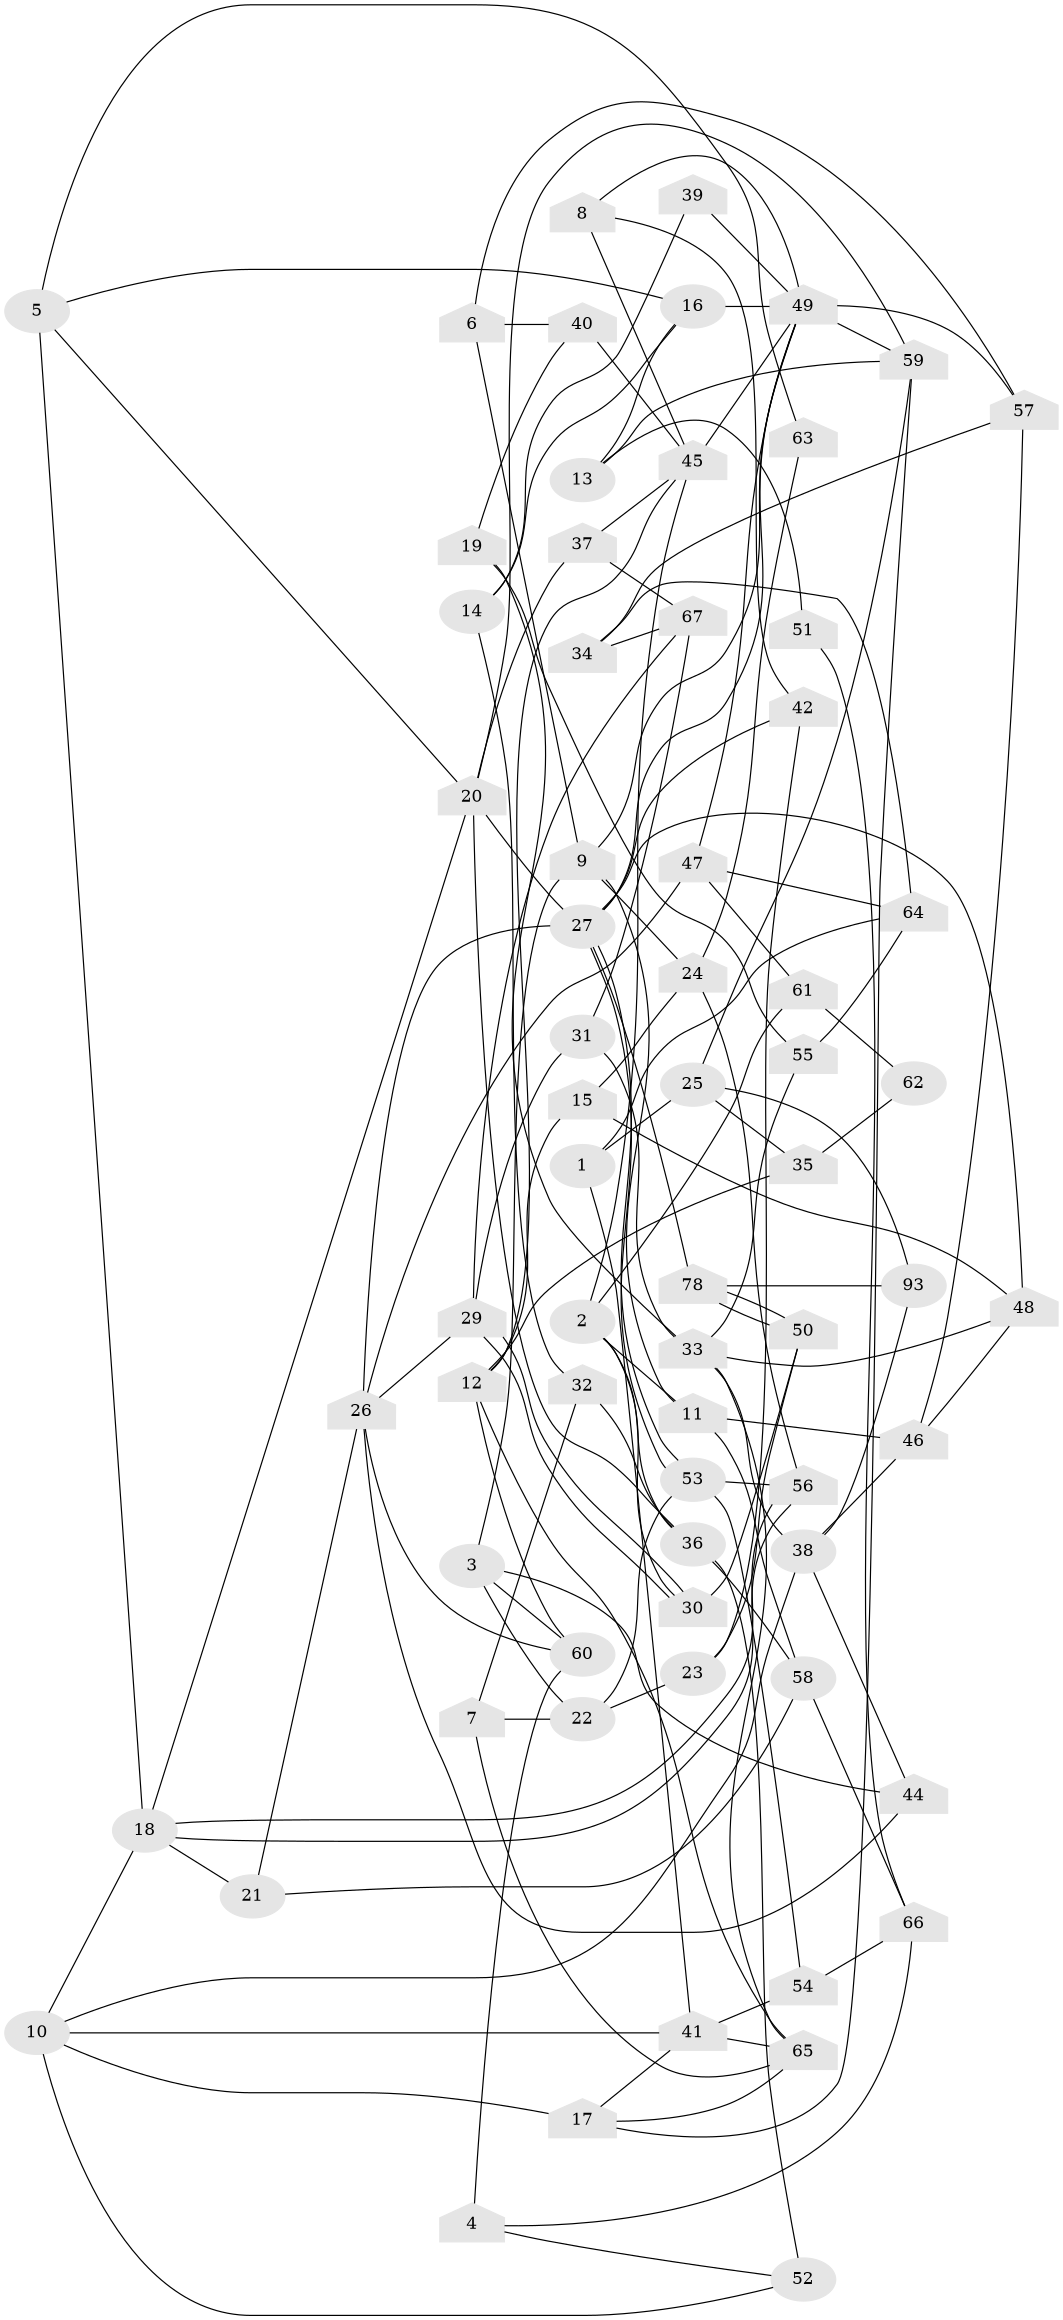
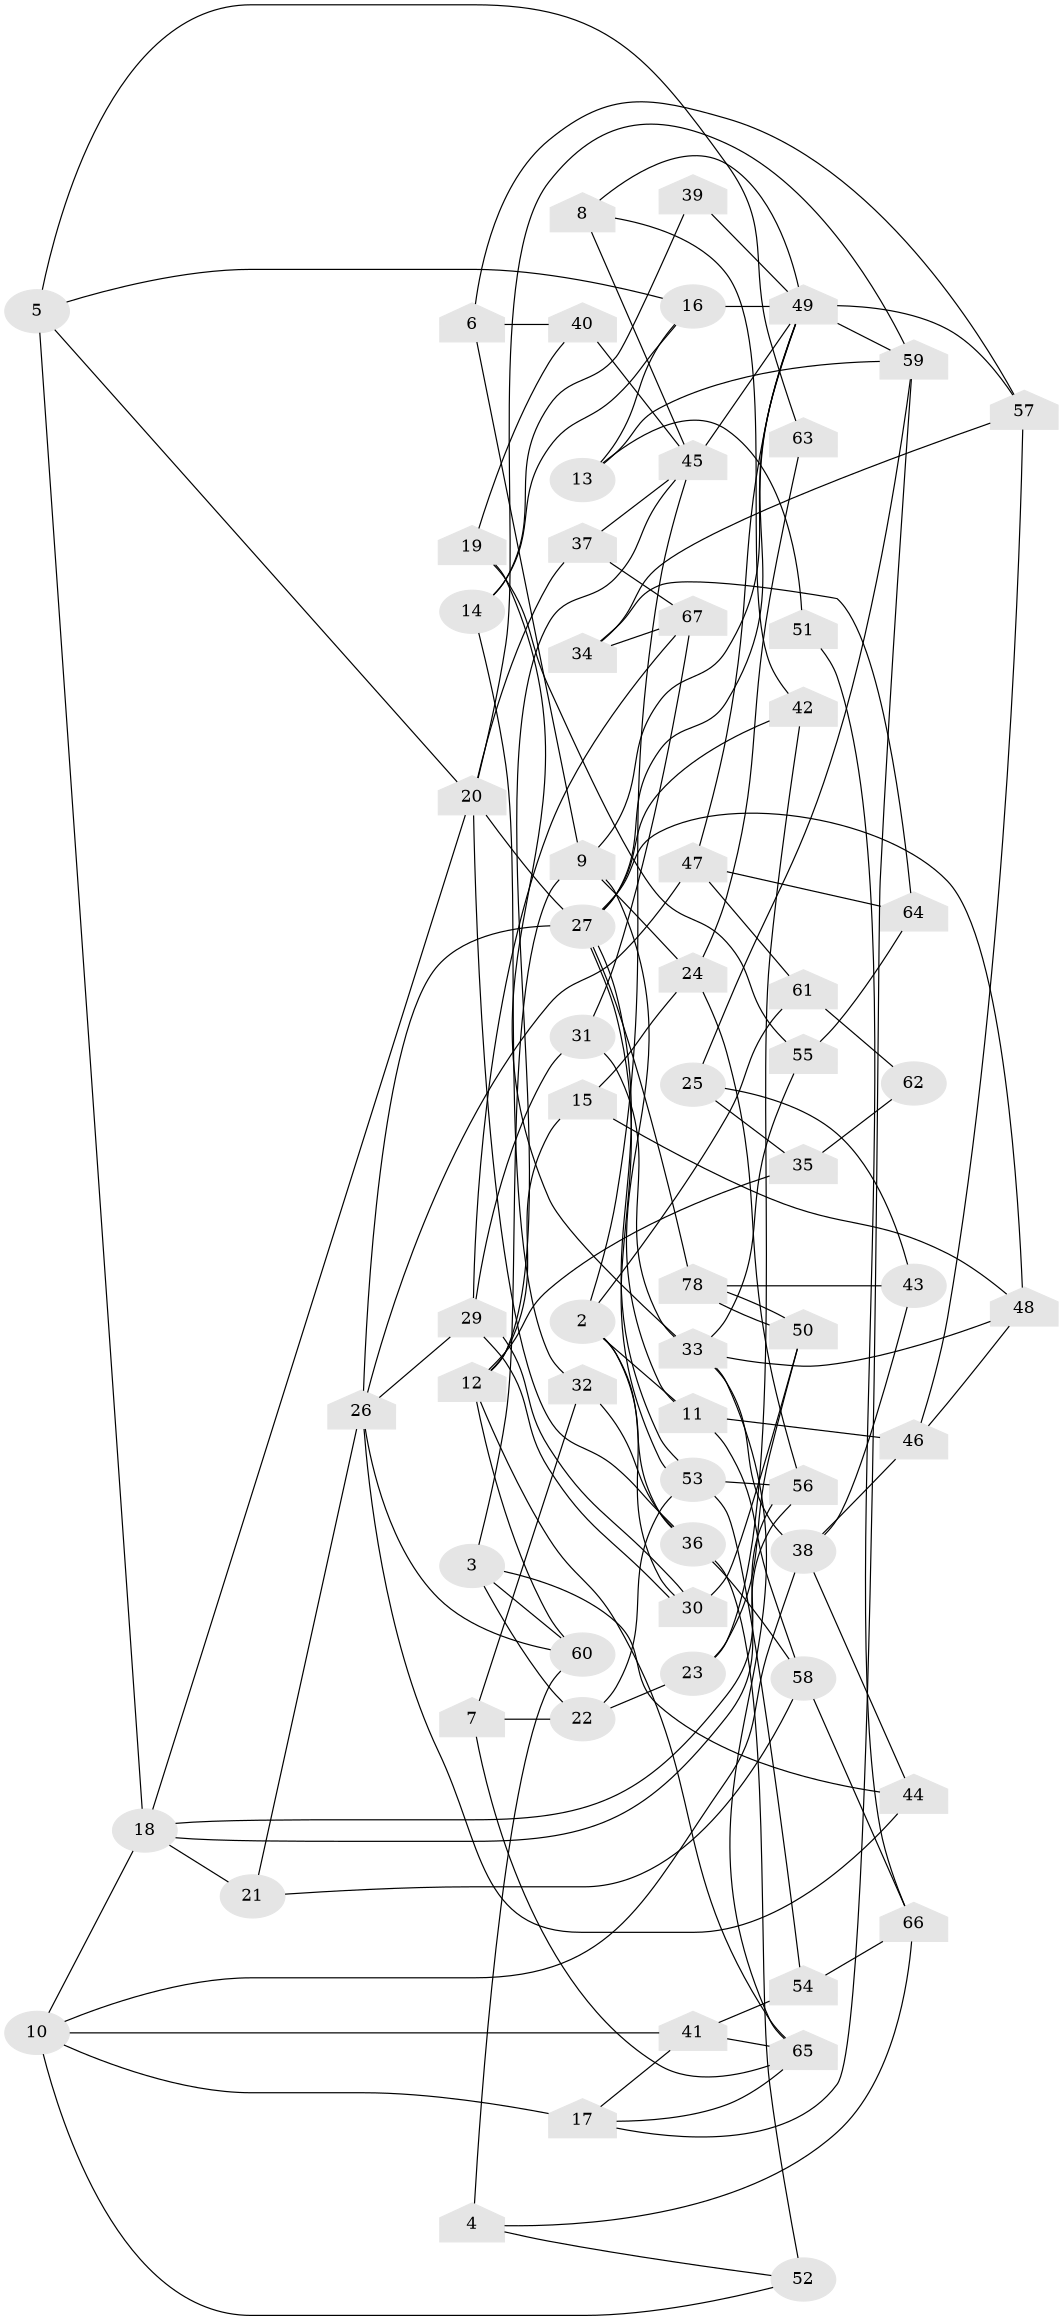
(583, 1166) -> none
(914, 1286) -> (914, 1286)
